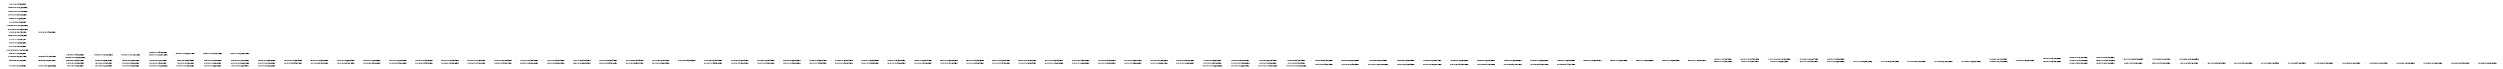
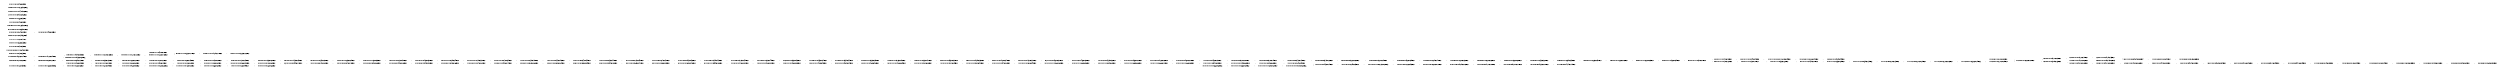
none -> (687, 63)
